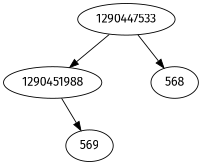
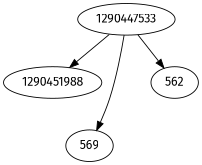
(175, 83) -> (175, 83)
(69, 111) -> (115, 80)
